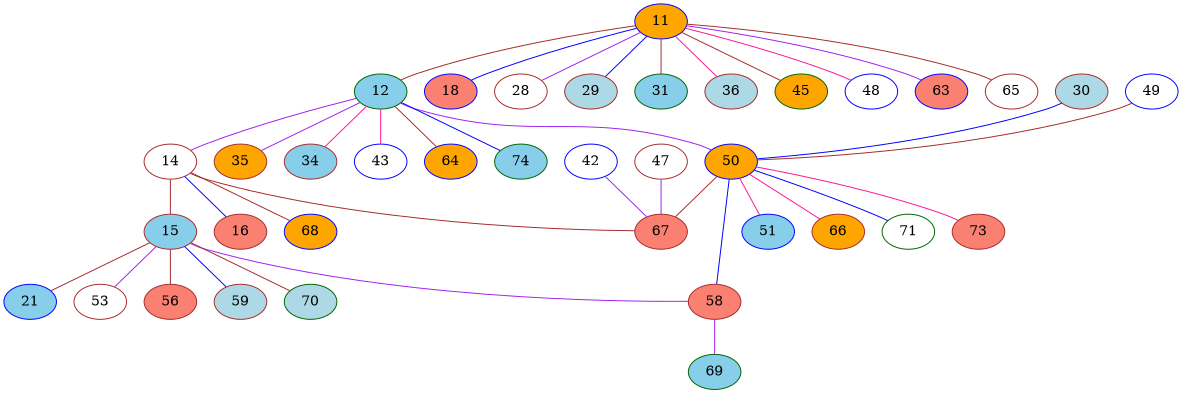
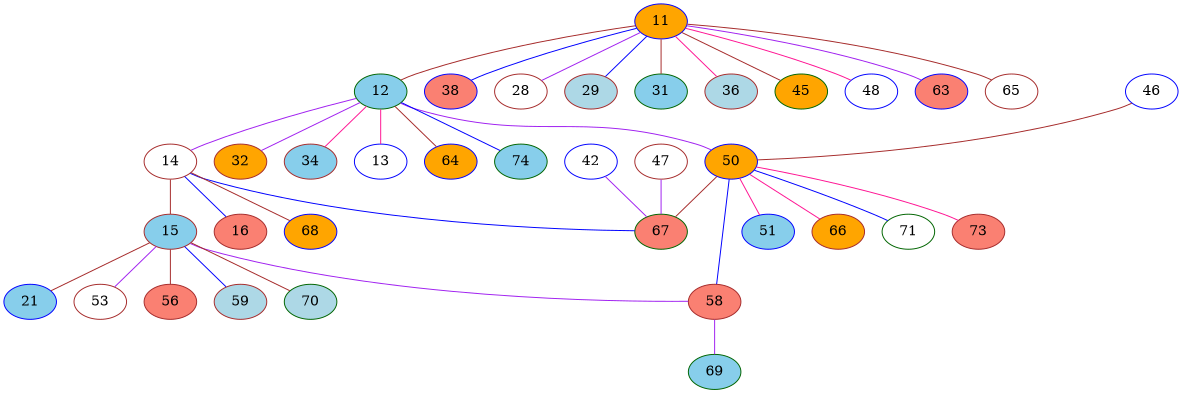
(451, 92) -> (451, 92)
(1082, 92) -> none
(1152, 92) -> (1152, 92)
(240, 162) -> (240, 162)
(381, 162) -> (381, 162)
(410, 217) -> (410, 217)
(661, 232) -> (661, 232)
